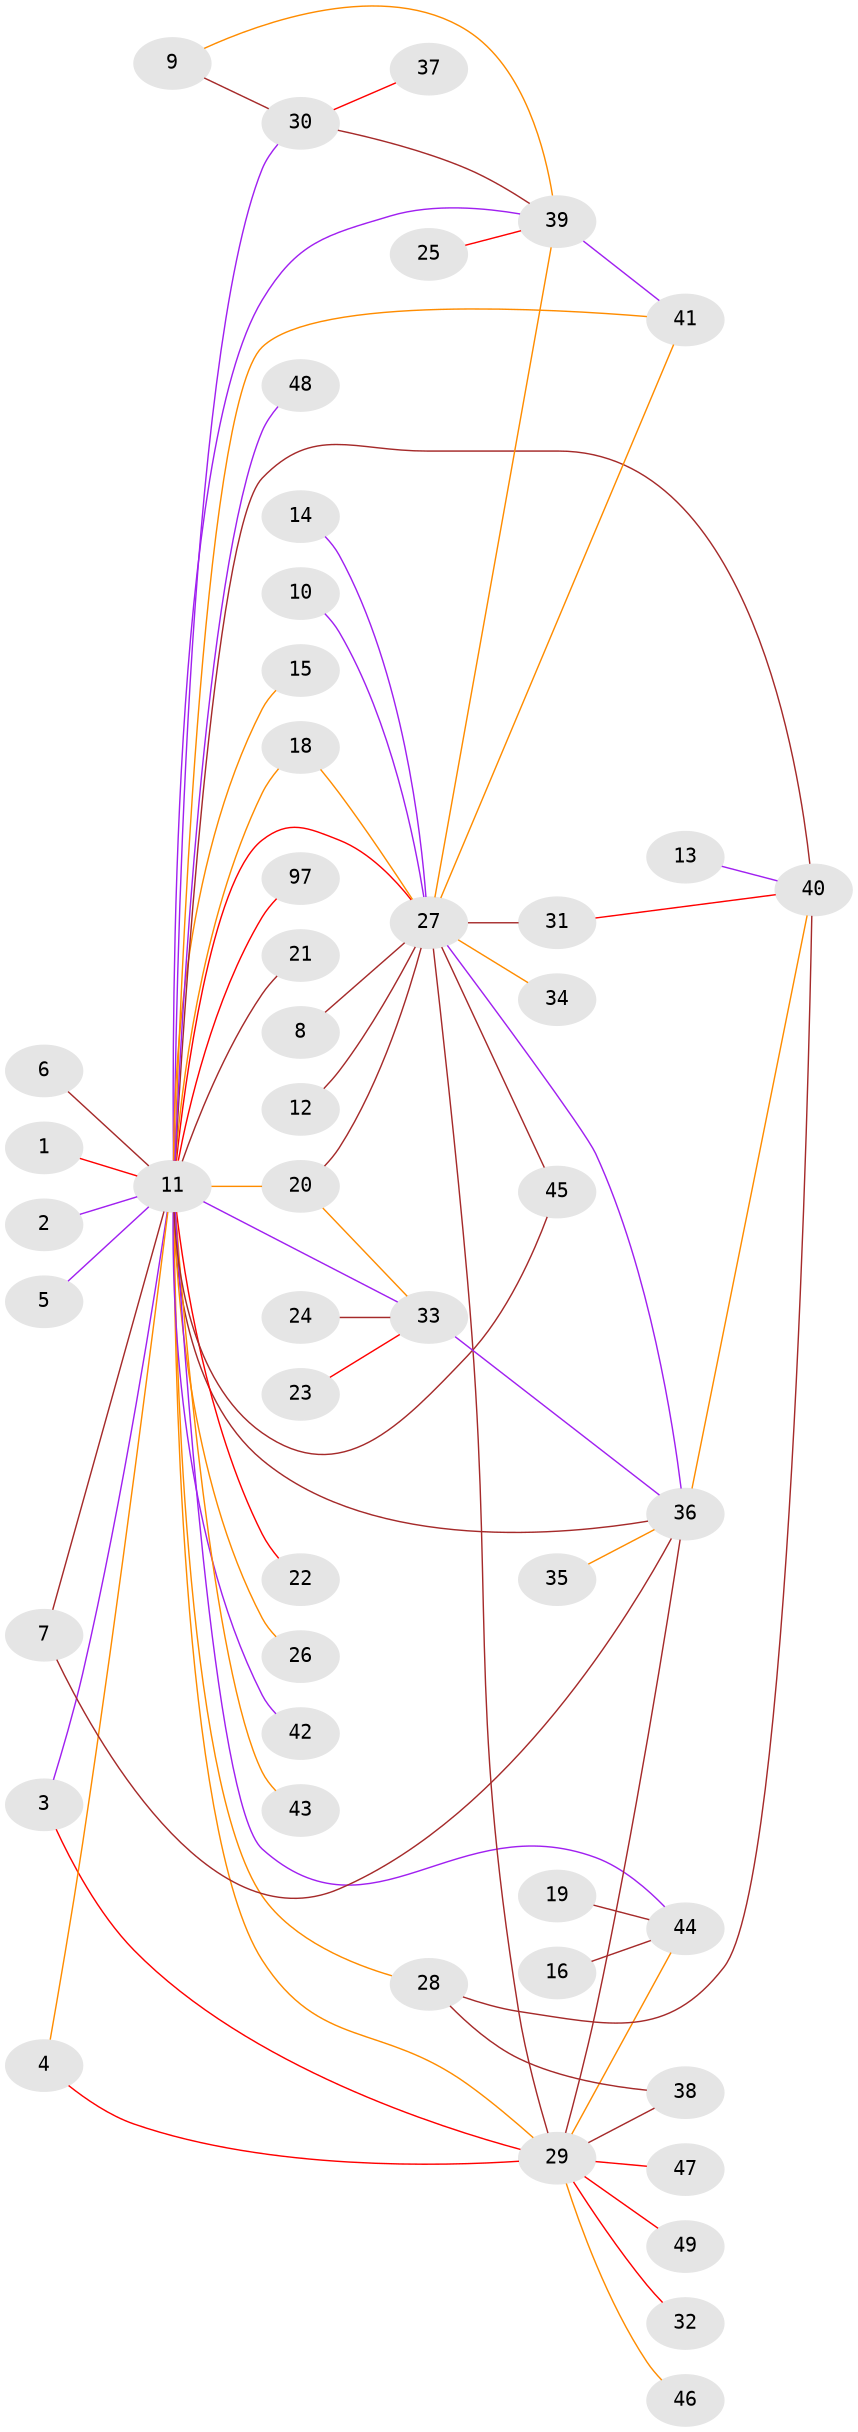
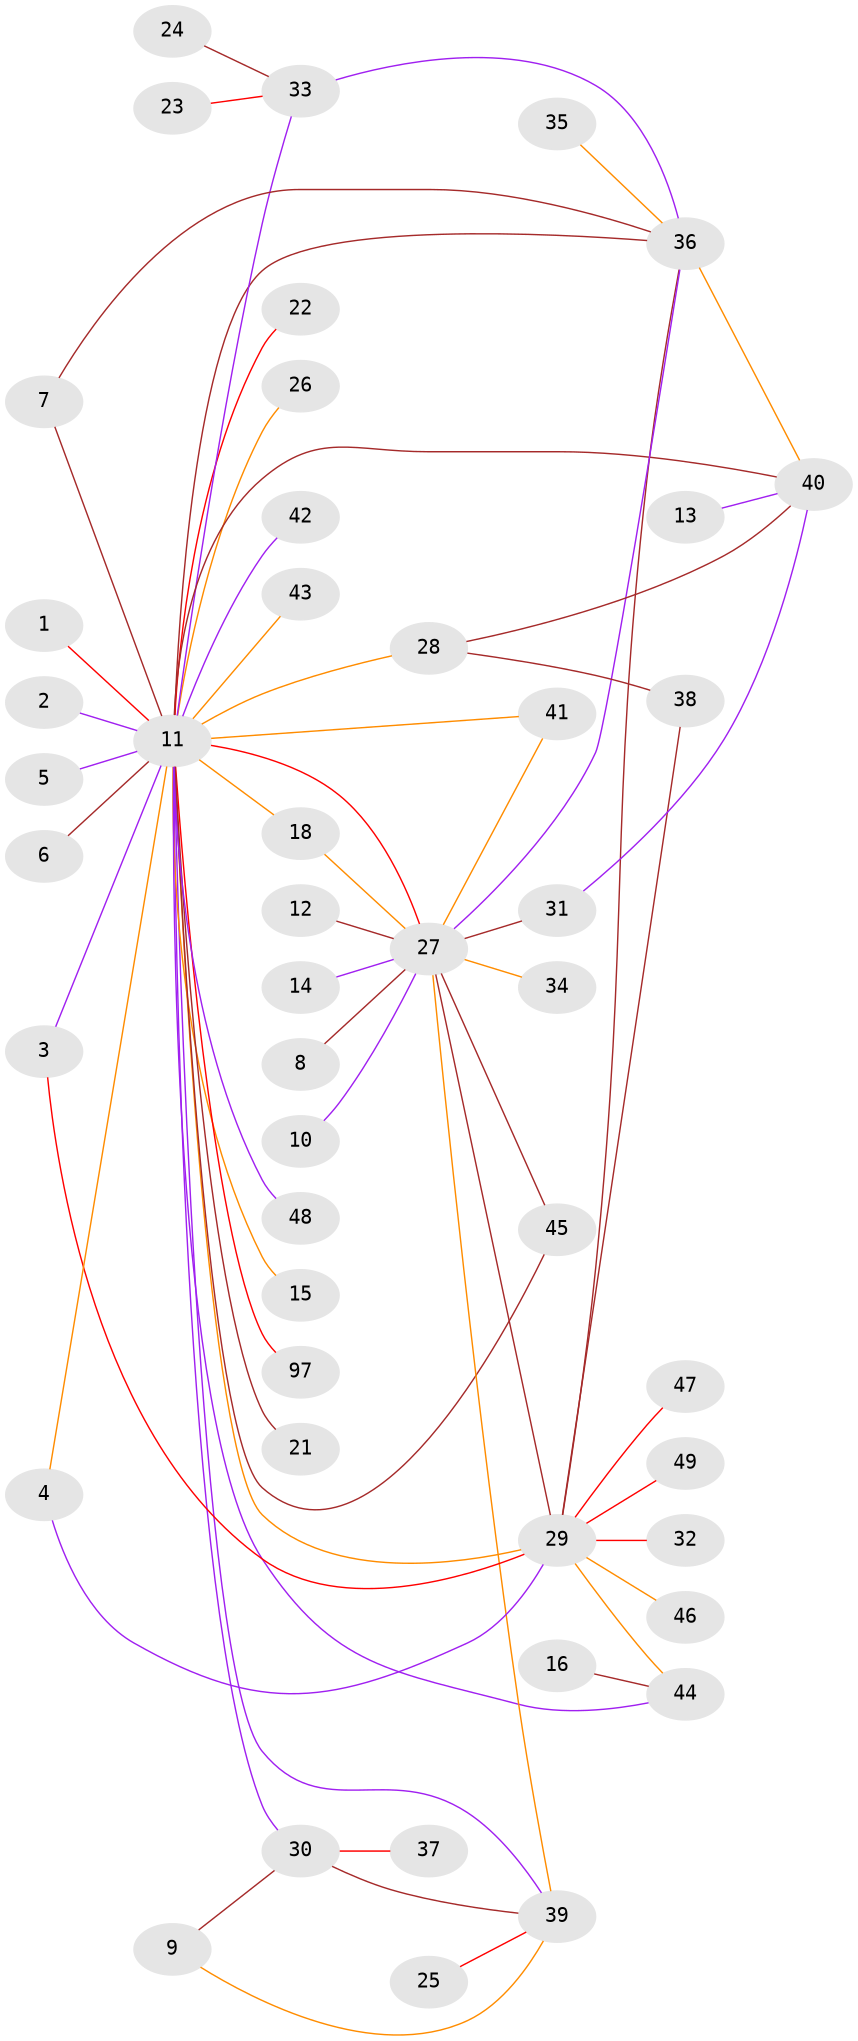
(621, 271) -> none
(686, 906) -> (733, 723)
(301, 1186) -> none
(557, 1896) -> none
(287, 2156) -> (280, 1693)
